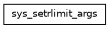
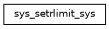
(55, 14) -> (55, 14)
